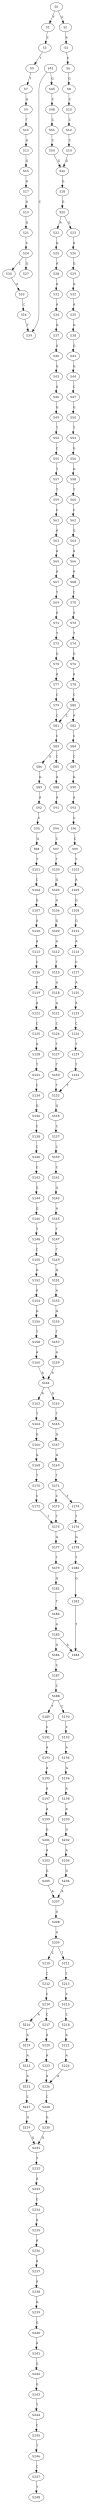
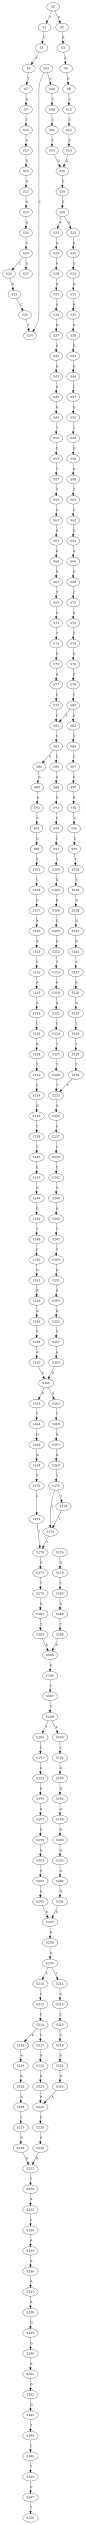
none -> (56, 817)
(76, 1515) -> (58, 1518)
(65, 1644) -> (56, 1644)
